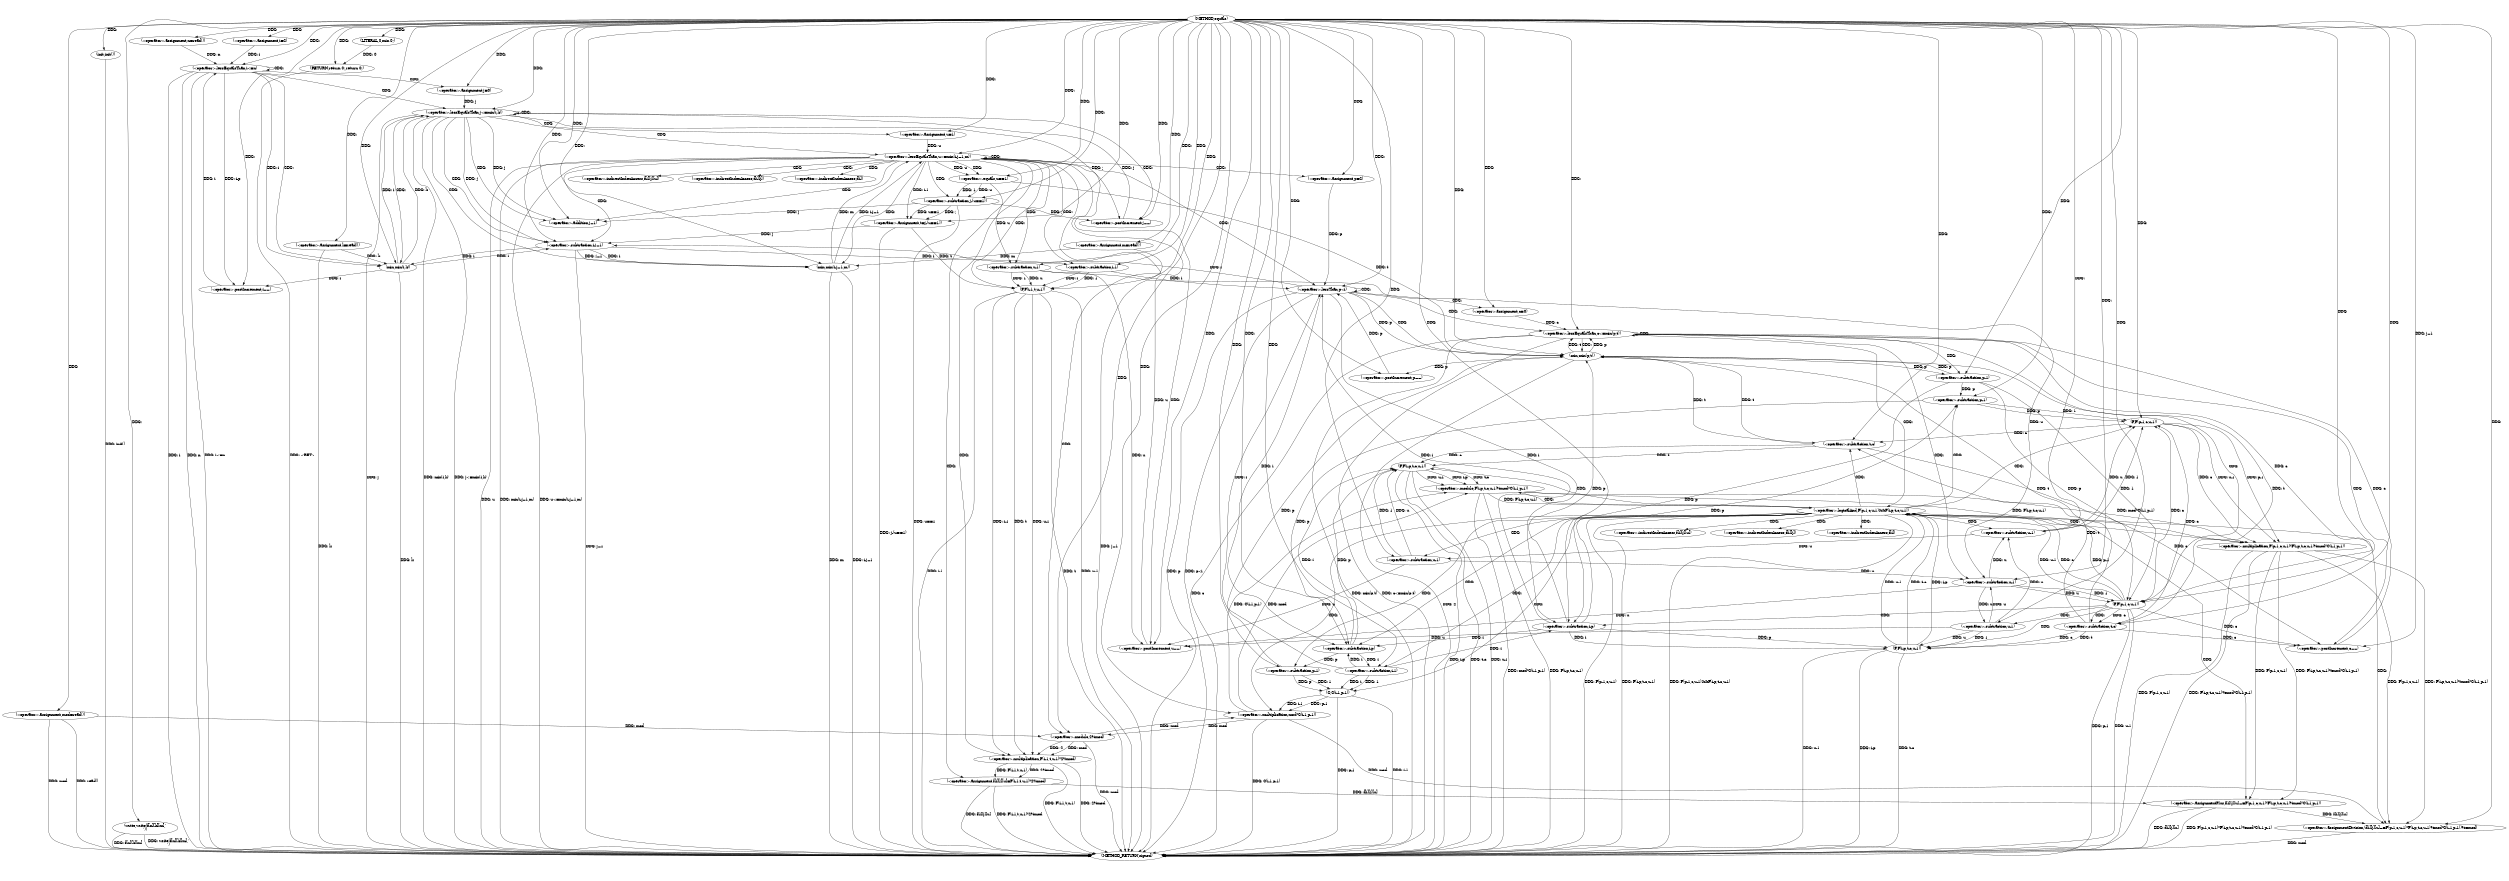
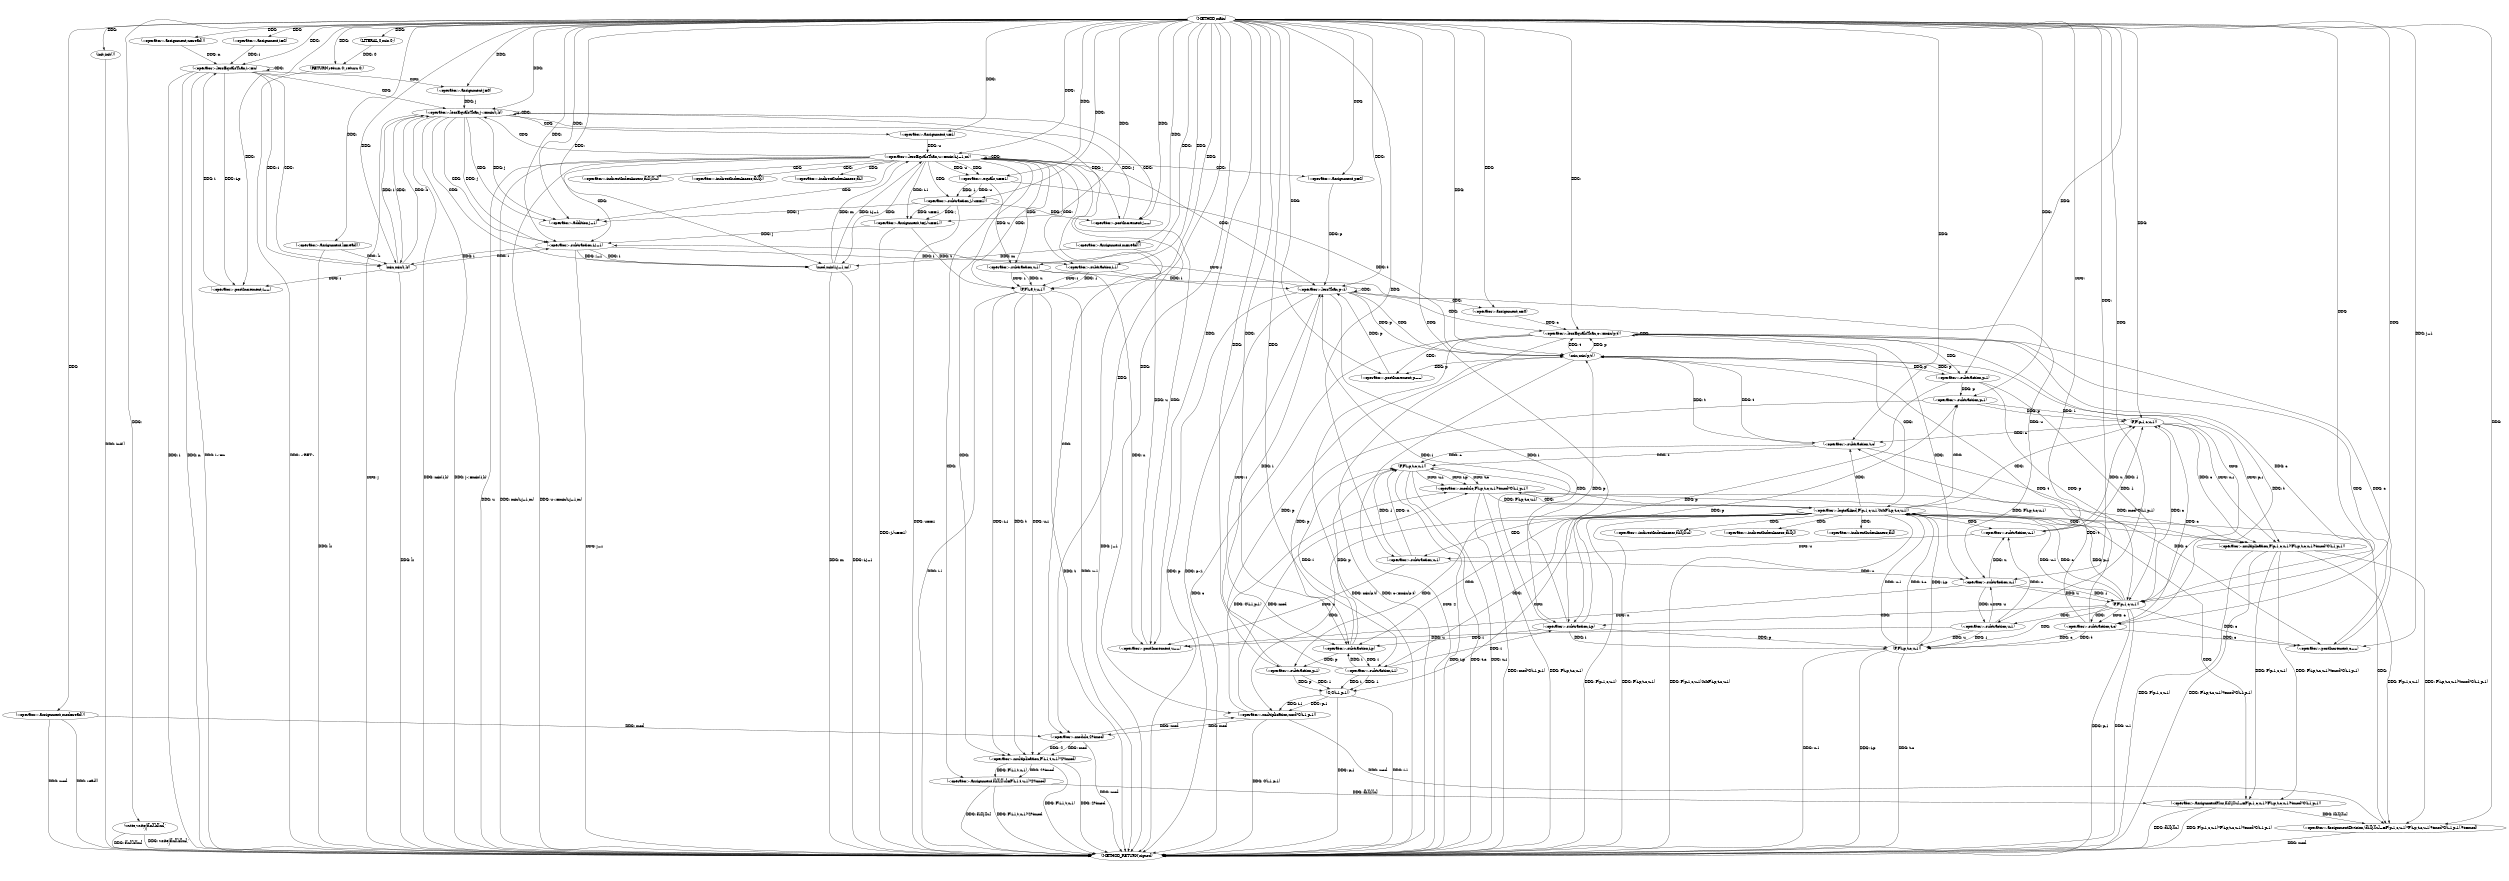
(1211, 19) -> (1211, 19)
(681, 141) -> (674, 153)
(833, 268) -> (833, 268)
(1033, 290) -> (1033, 290)
(1582, 344) -> (1439, 345)
